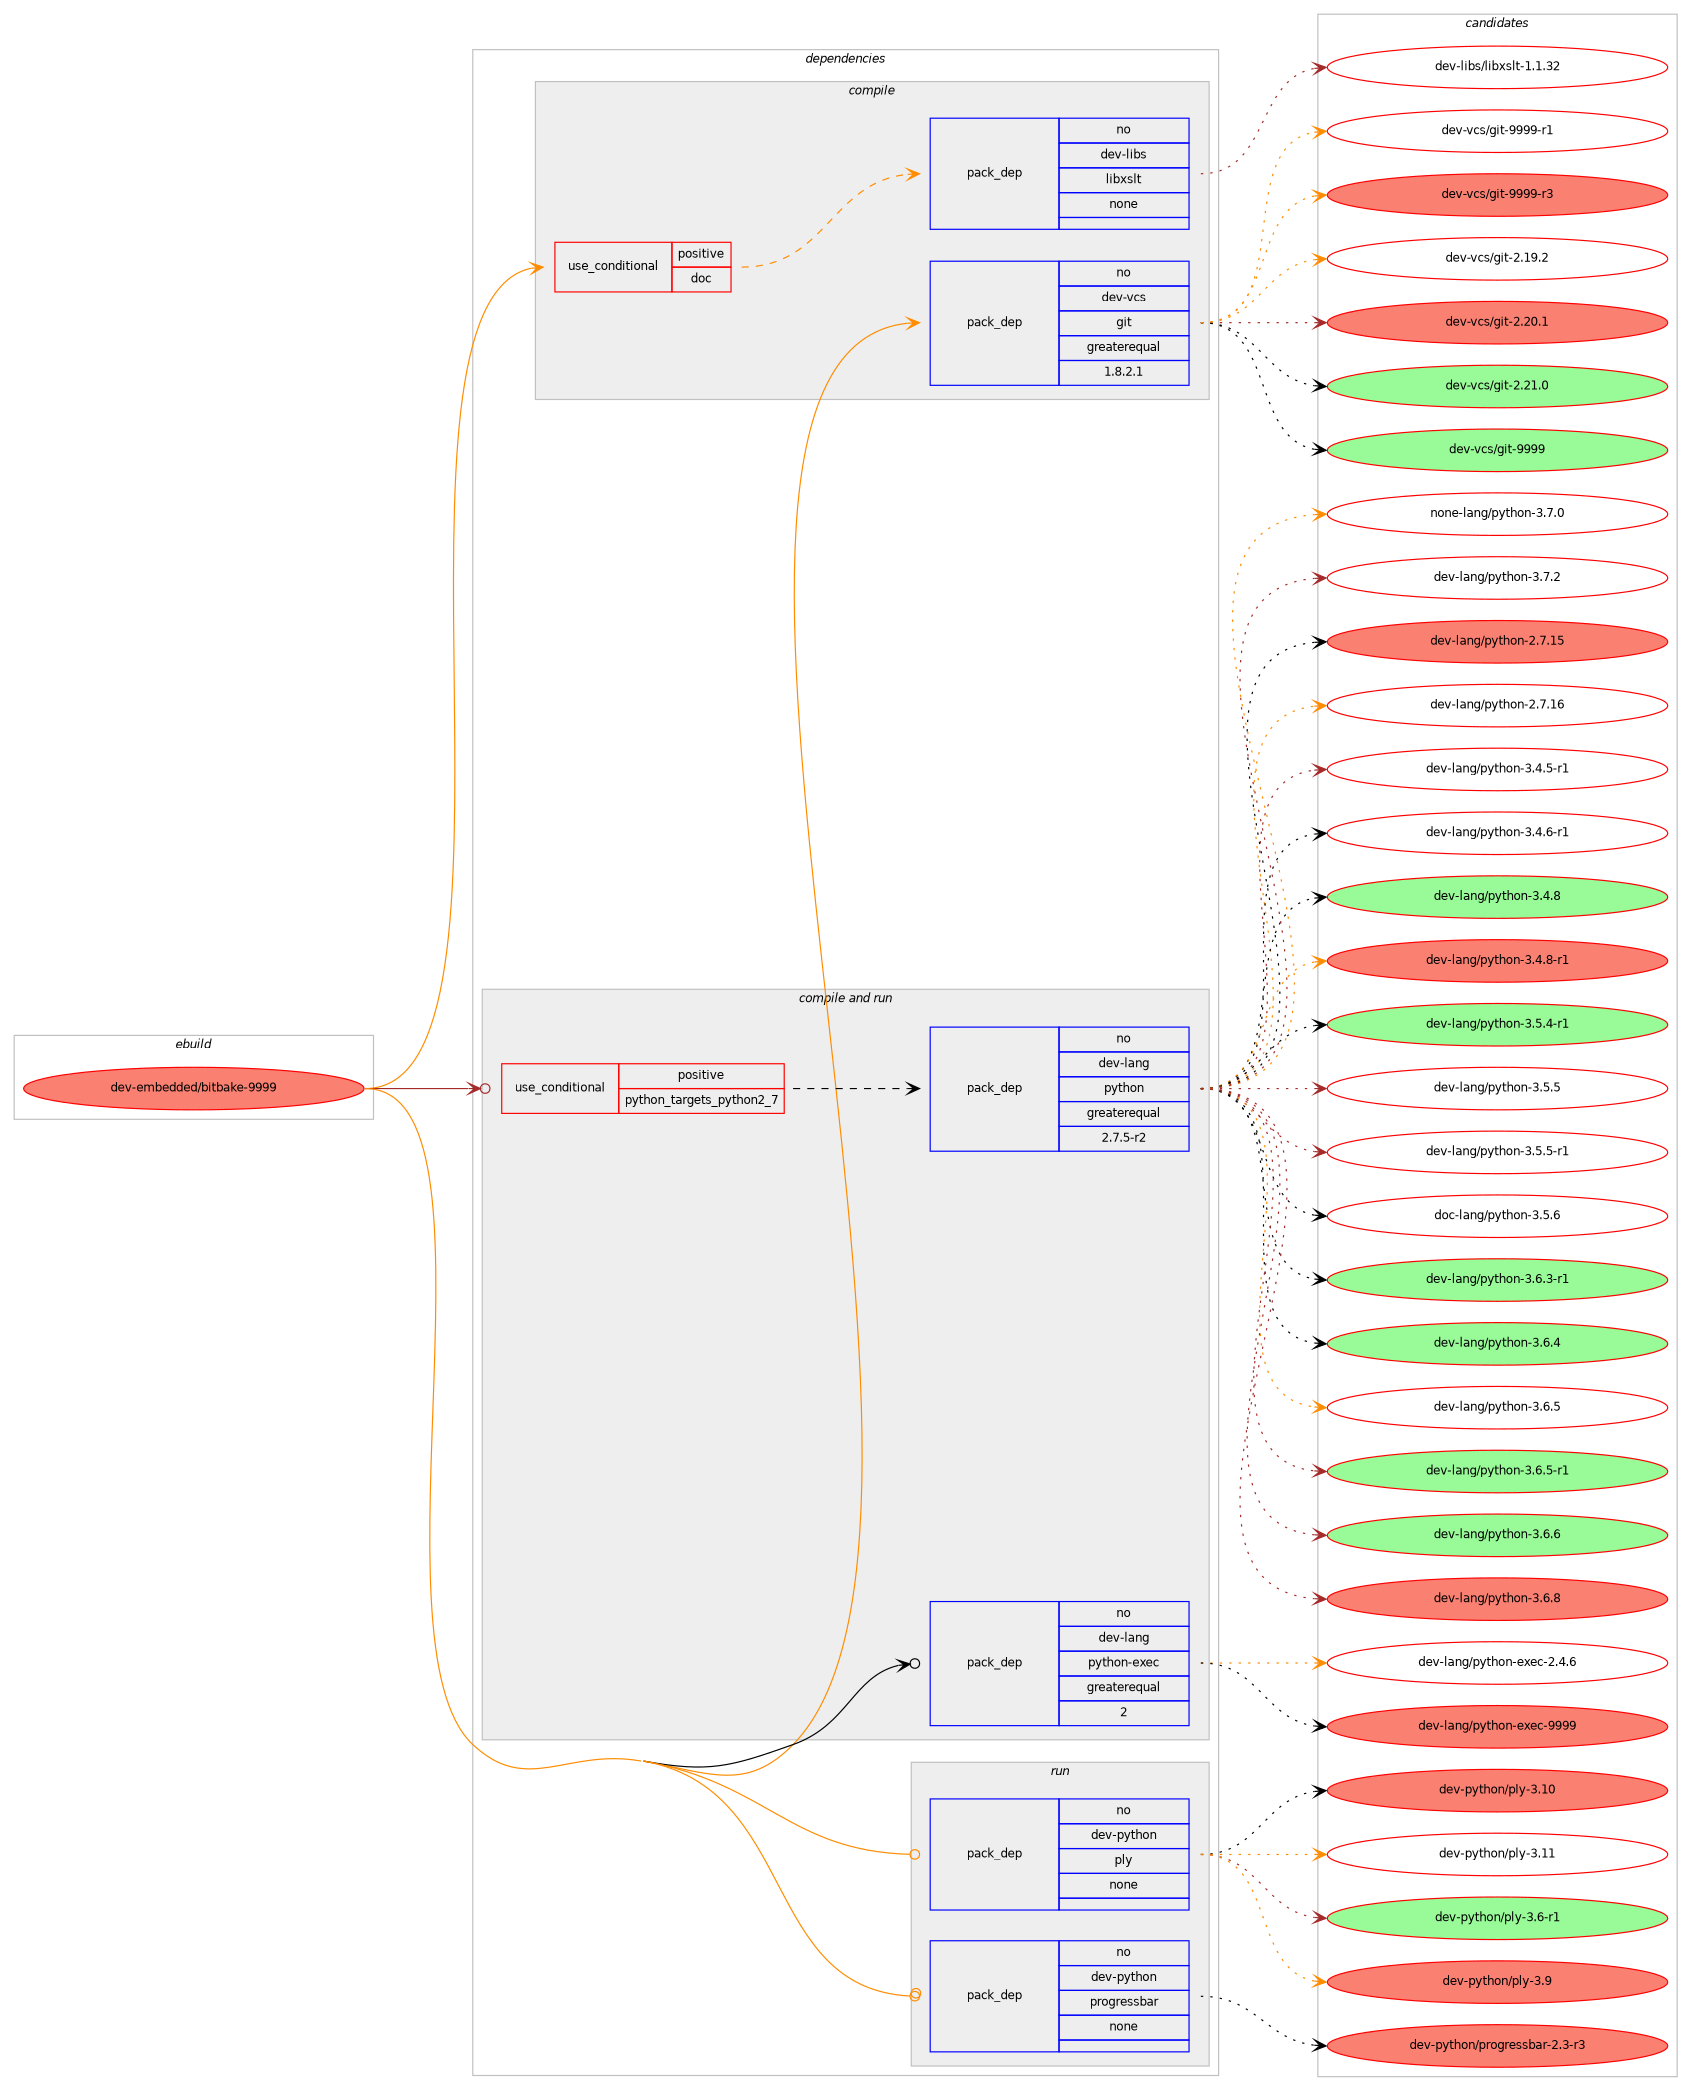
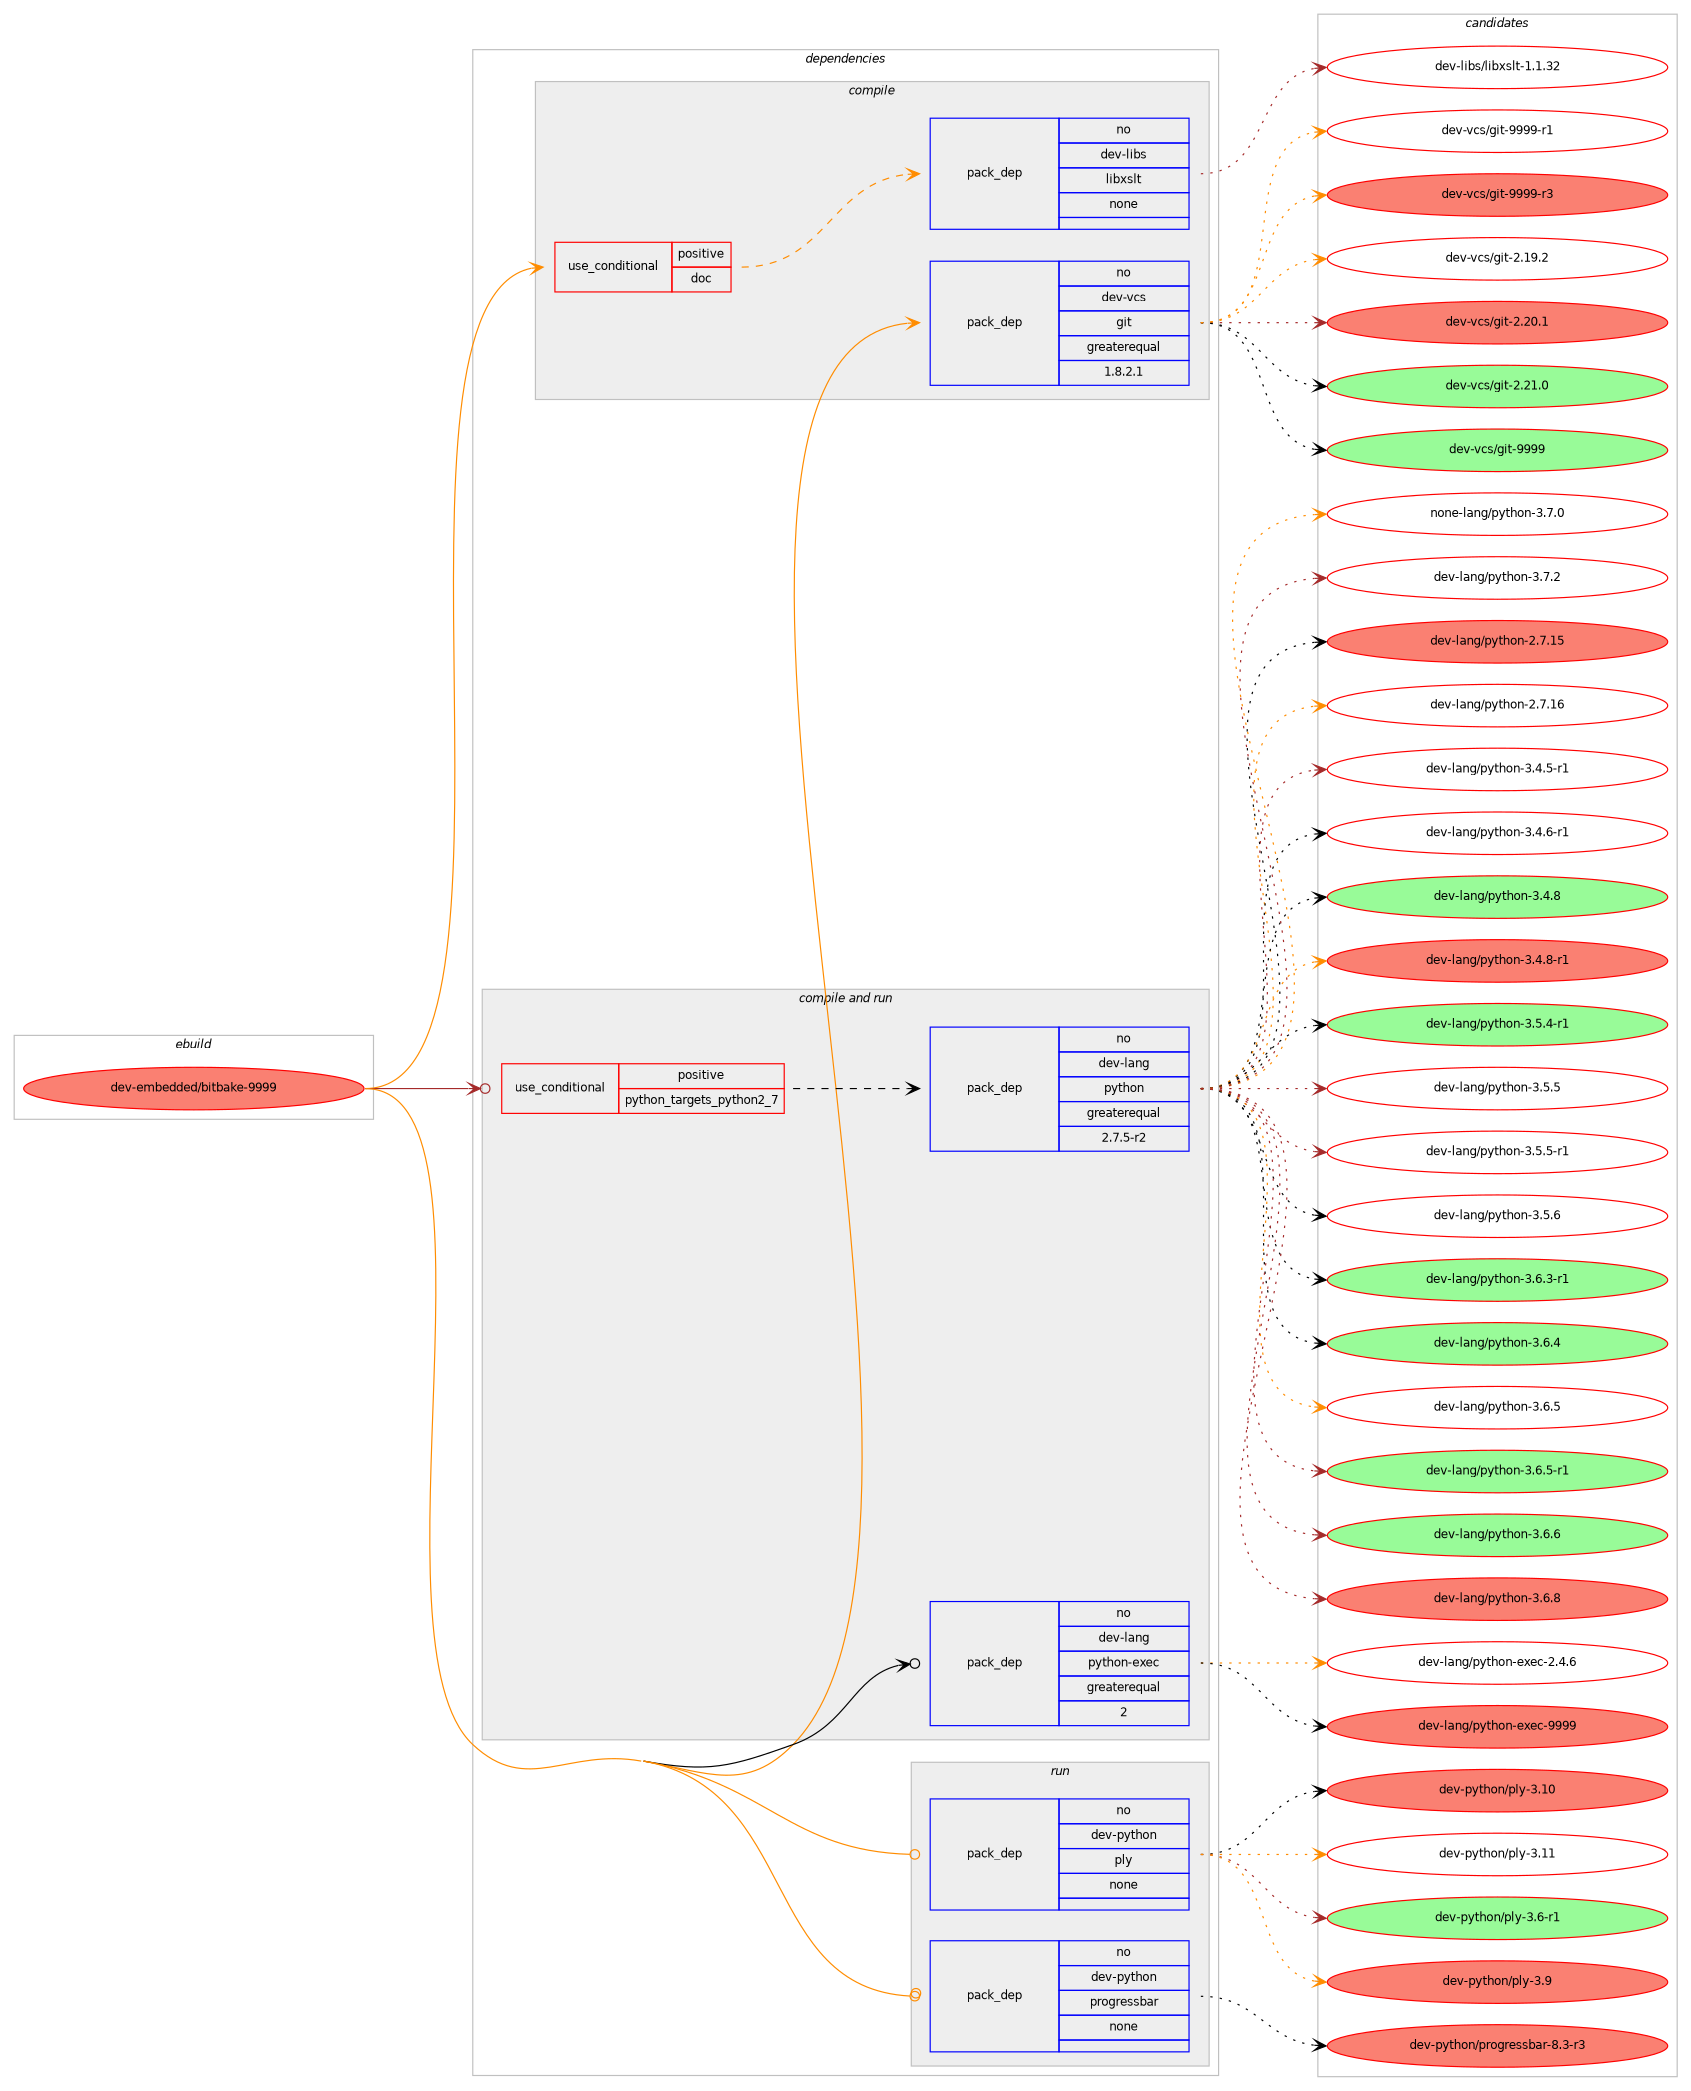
(1498, 1216) -> (1498, 1216)
(1498, 2046) -> (1498, 2046)
